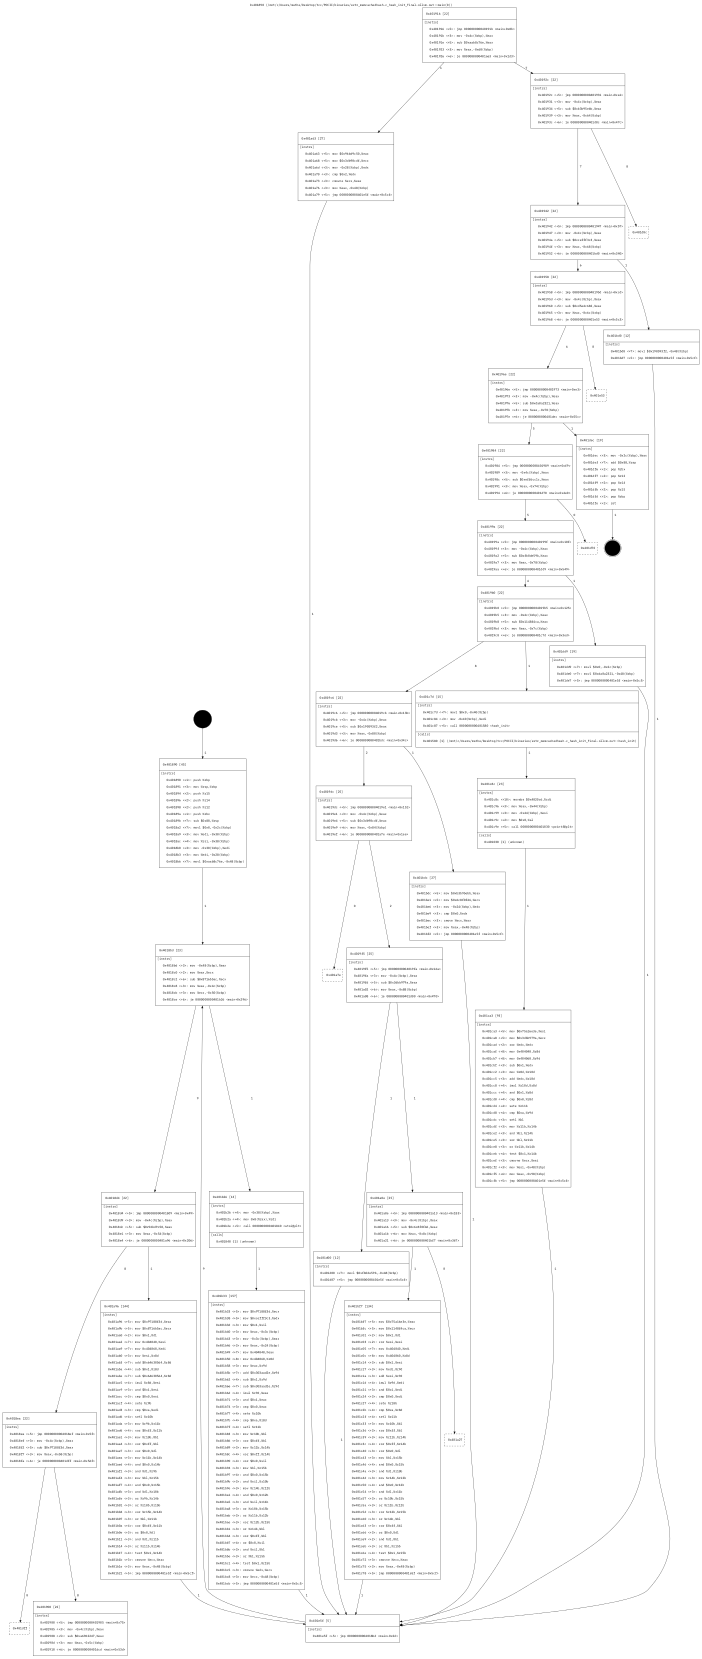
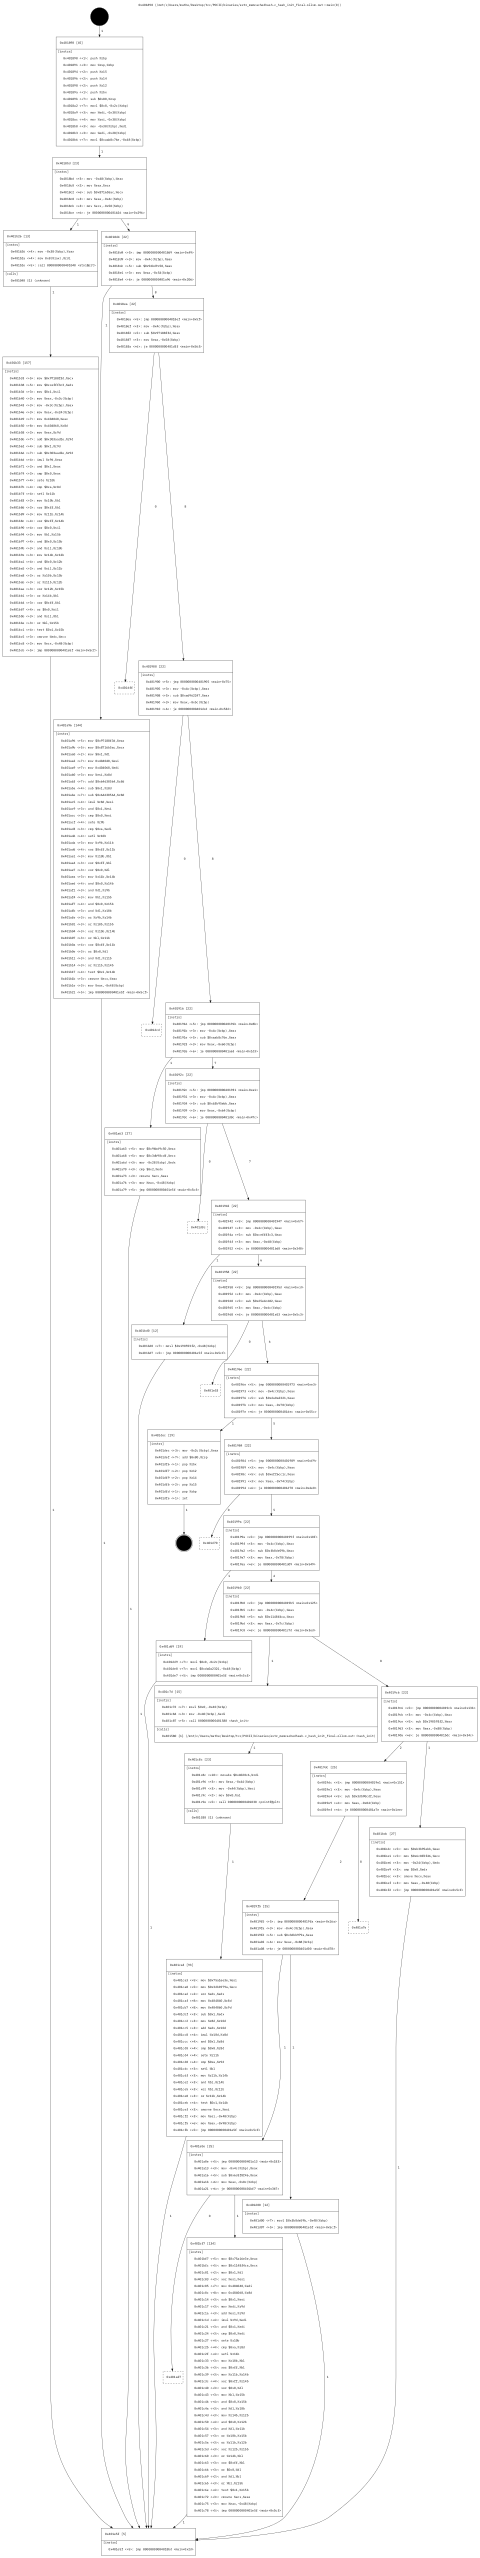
none -> (199, 858)
none -> (152, 1030)
(201, 1352) -> none
